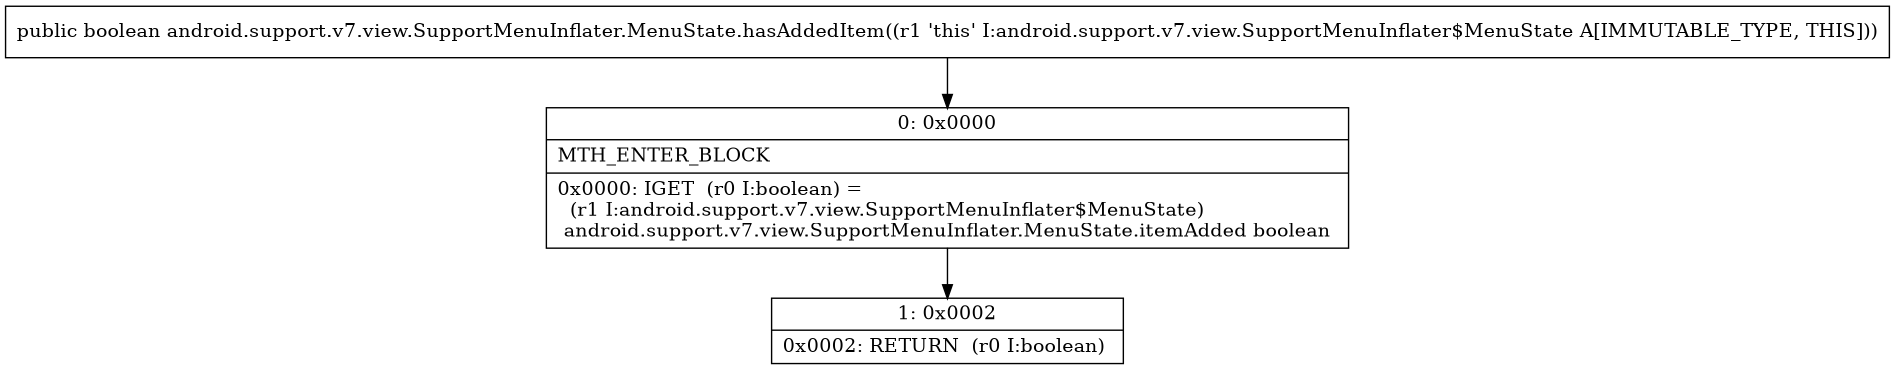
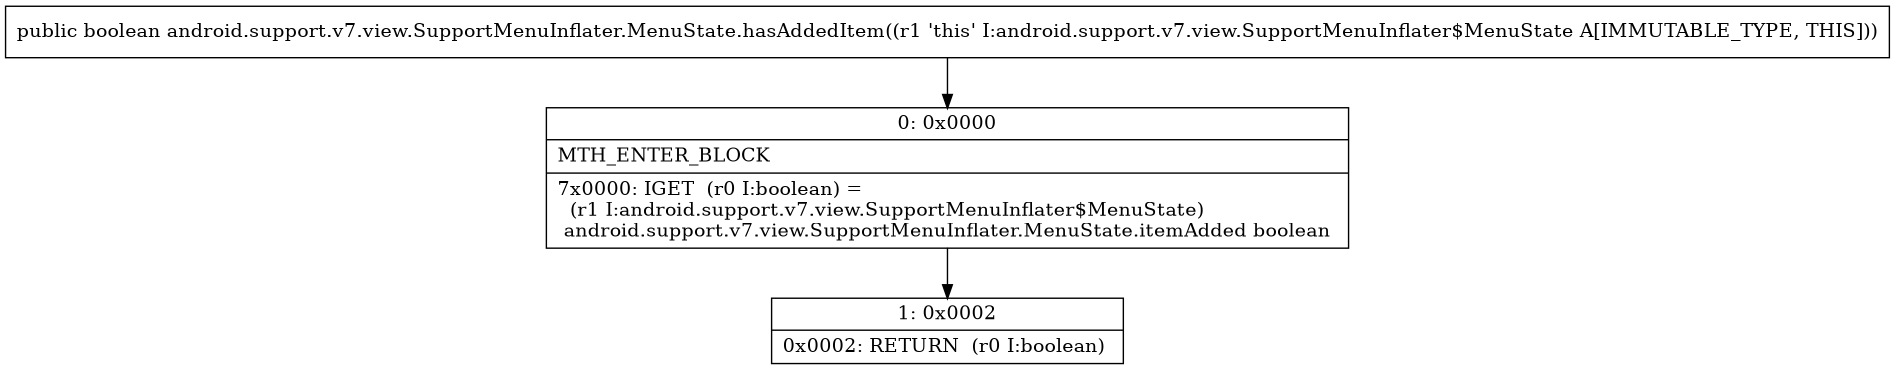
(714, 189) -> (714, 189)
